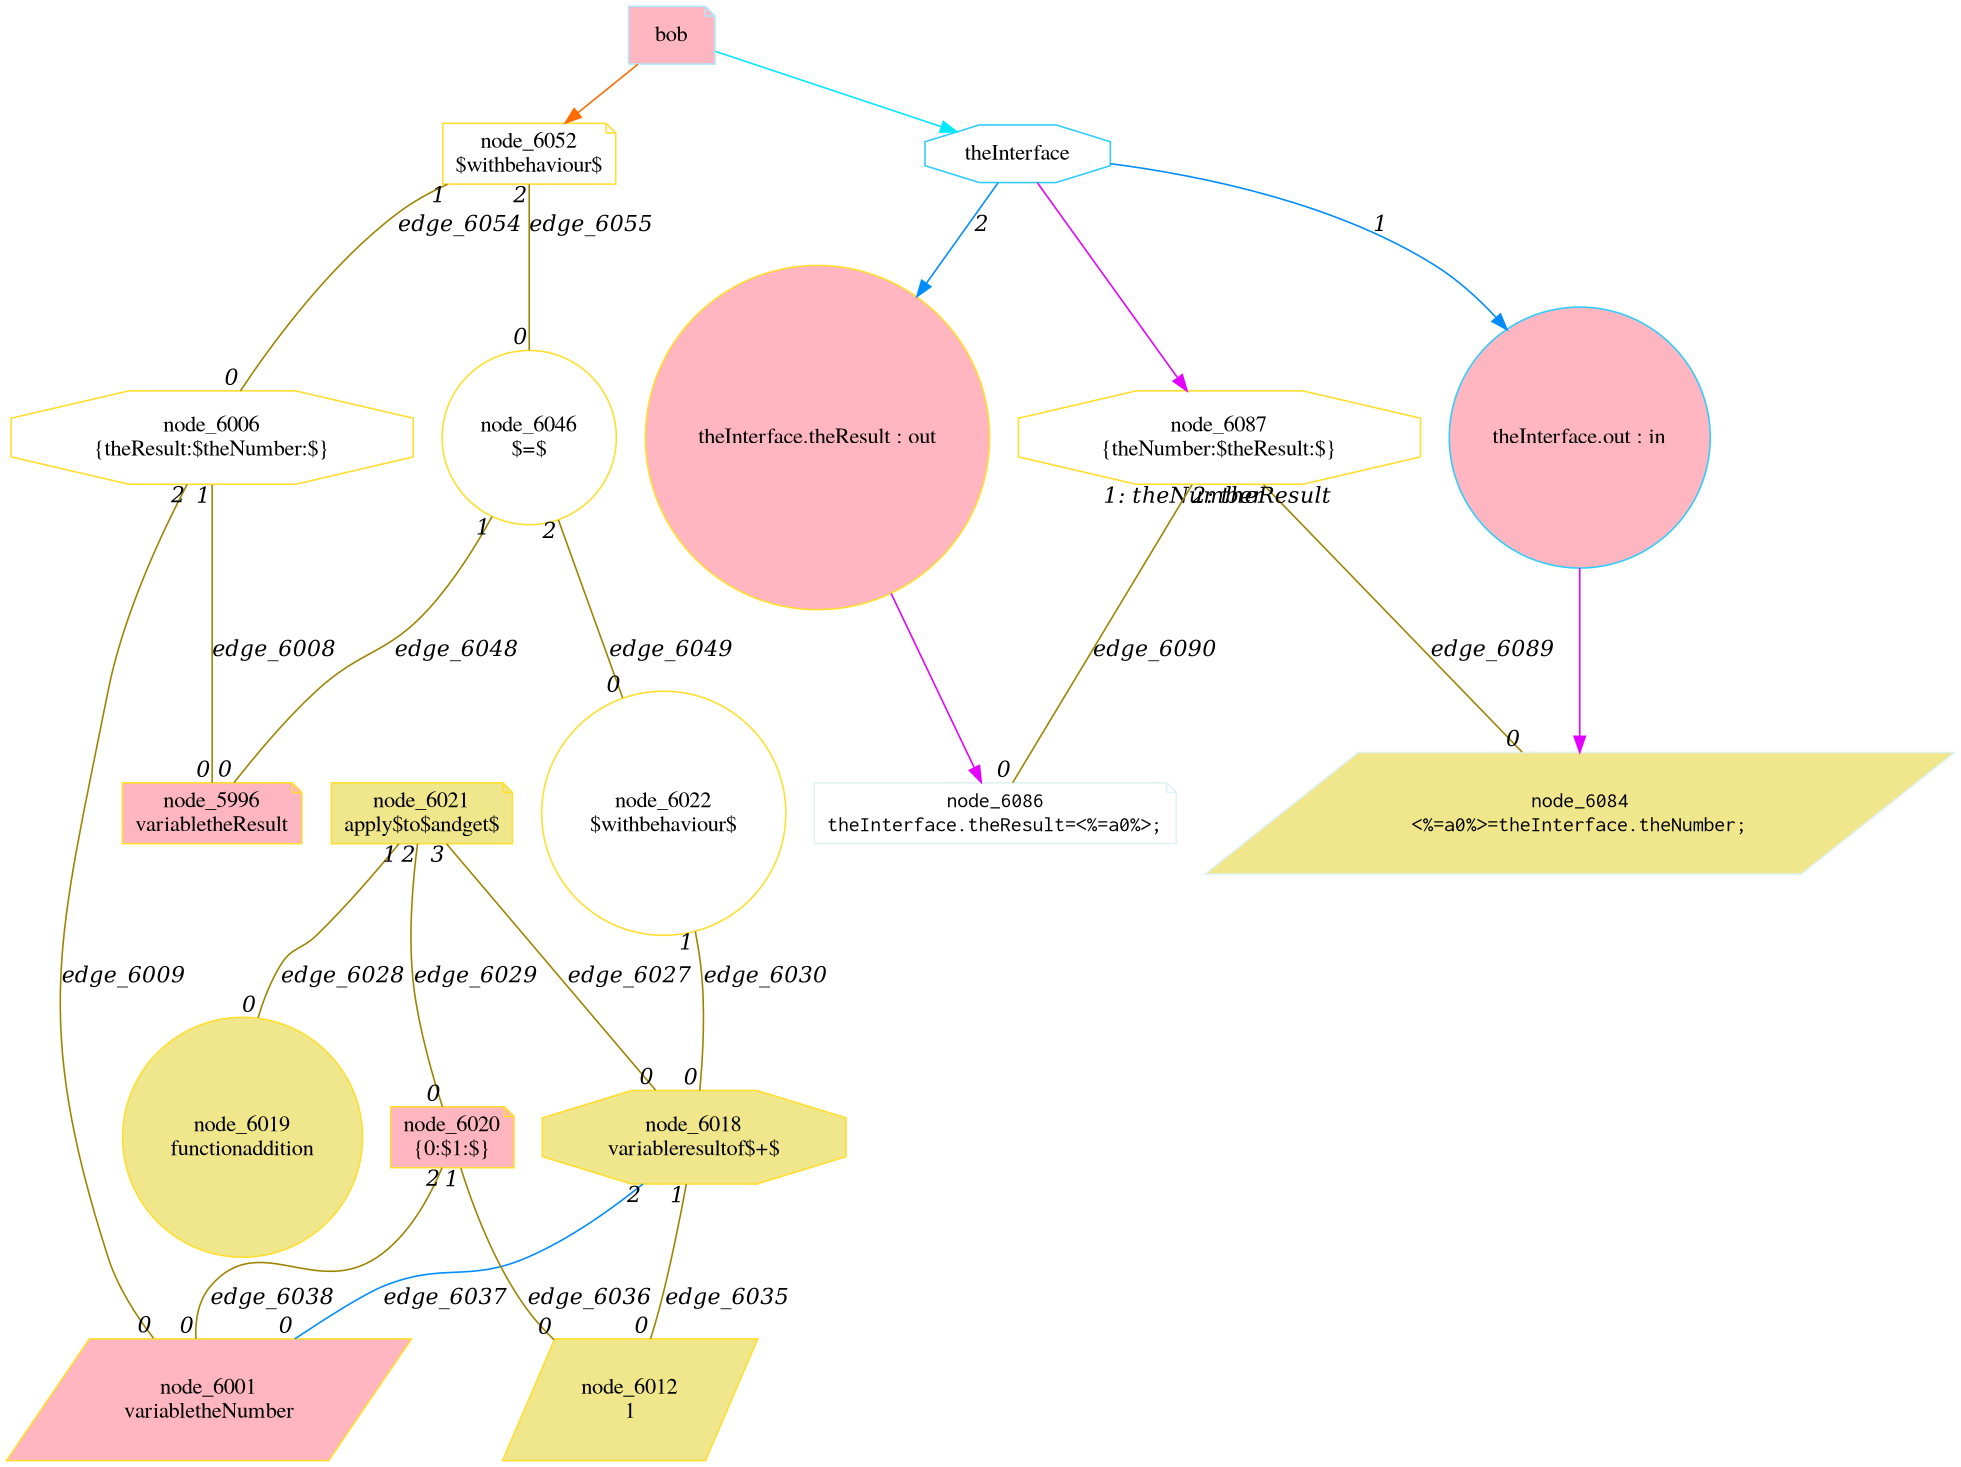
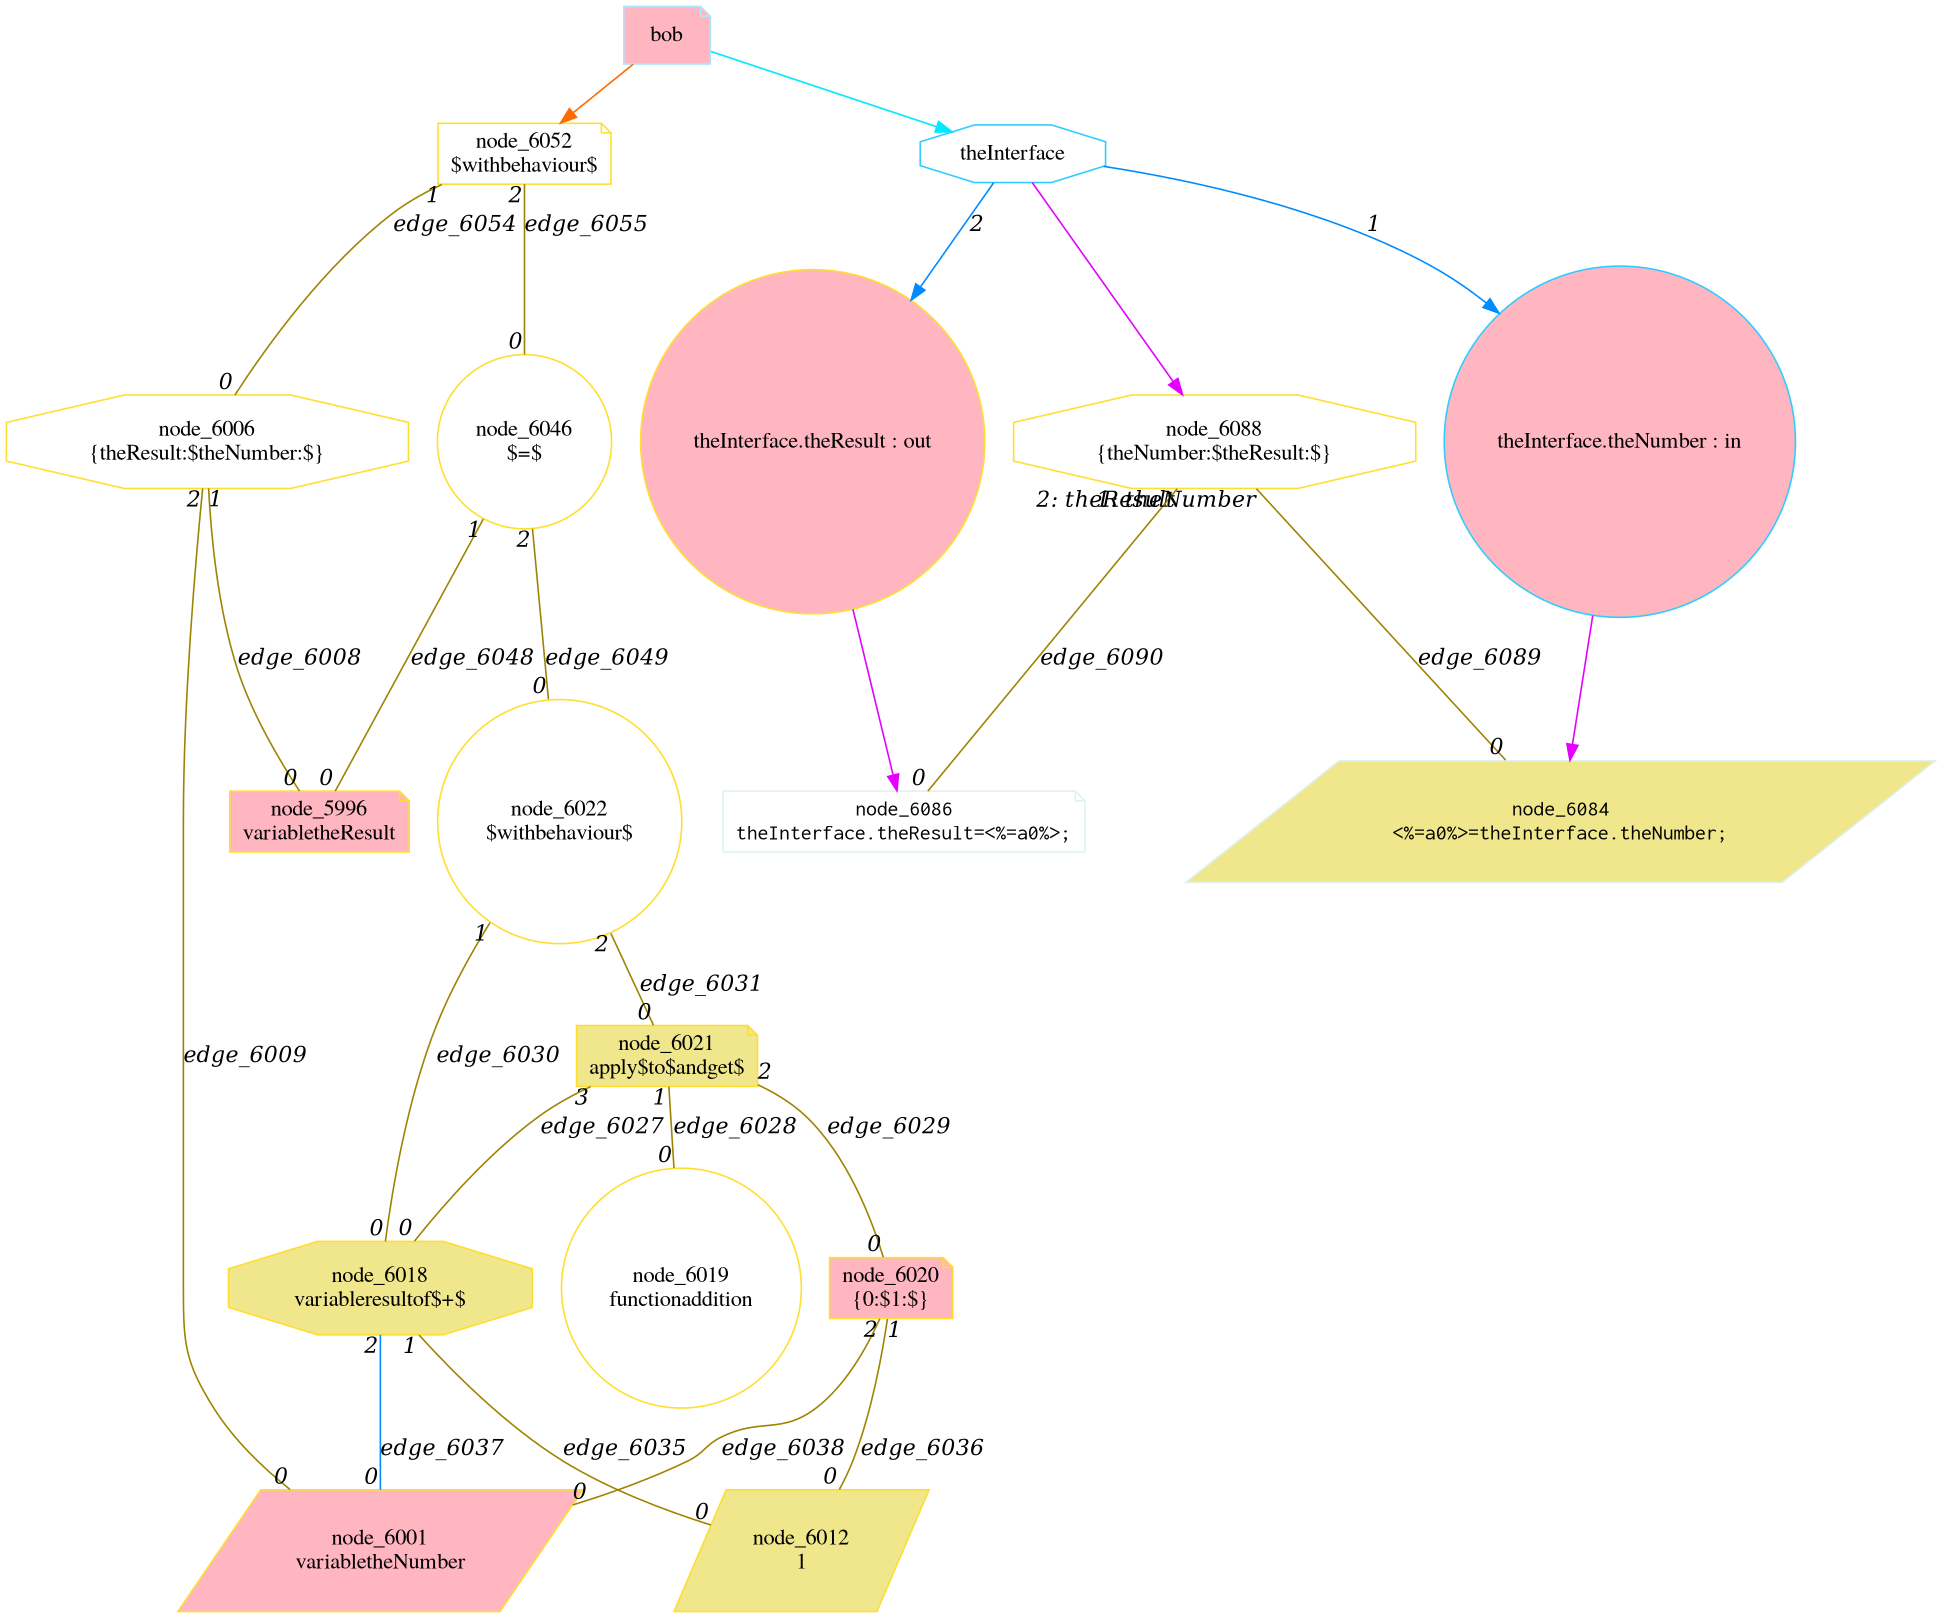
(1219, 438) -> (1215, 442)
(1580, 438) -> (1620, 442)
none -> (632, 979)
(243, 1137) -> (681, 1288)
